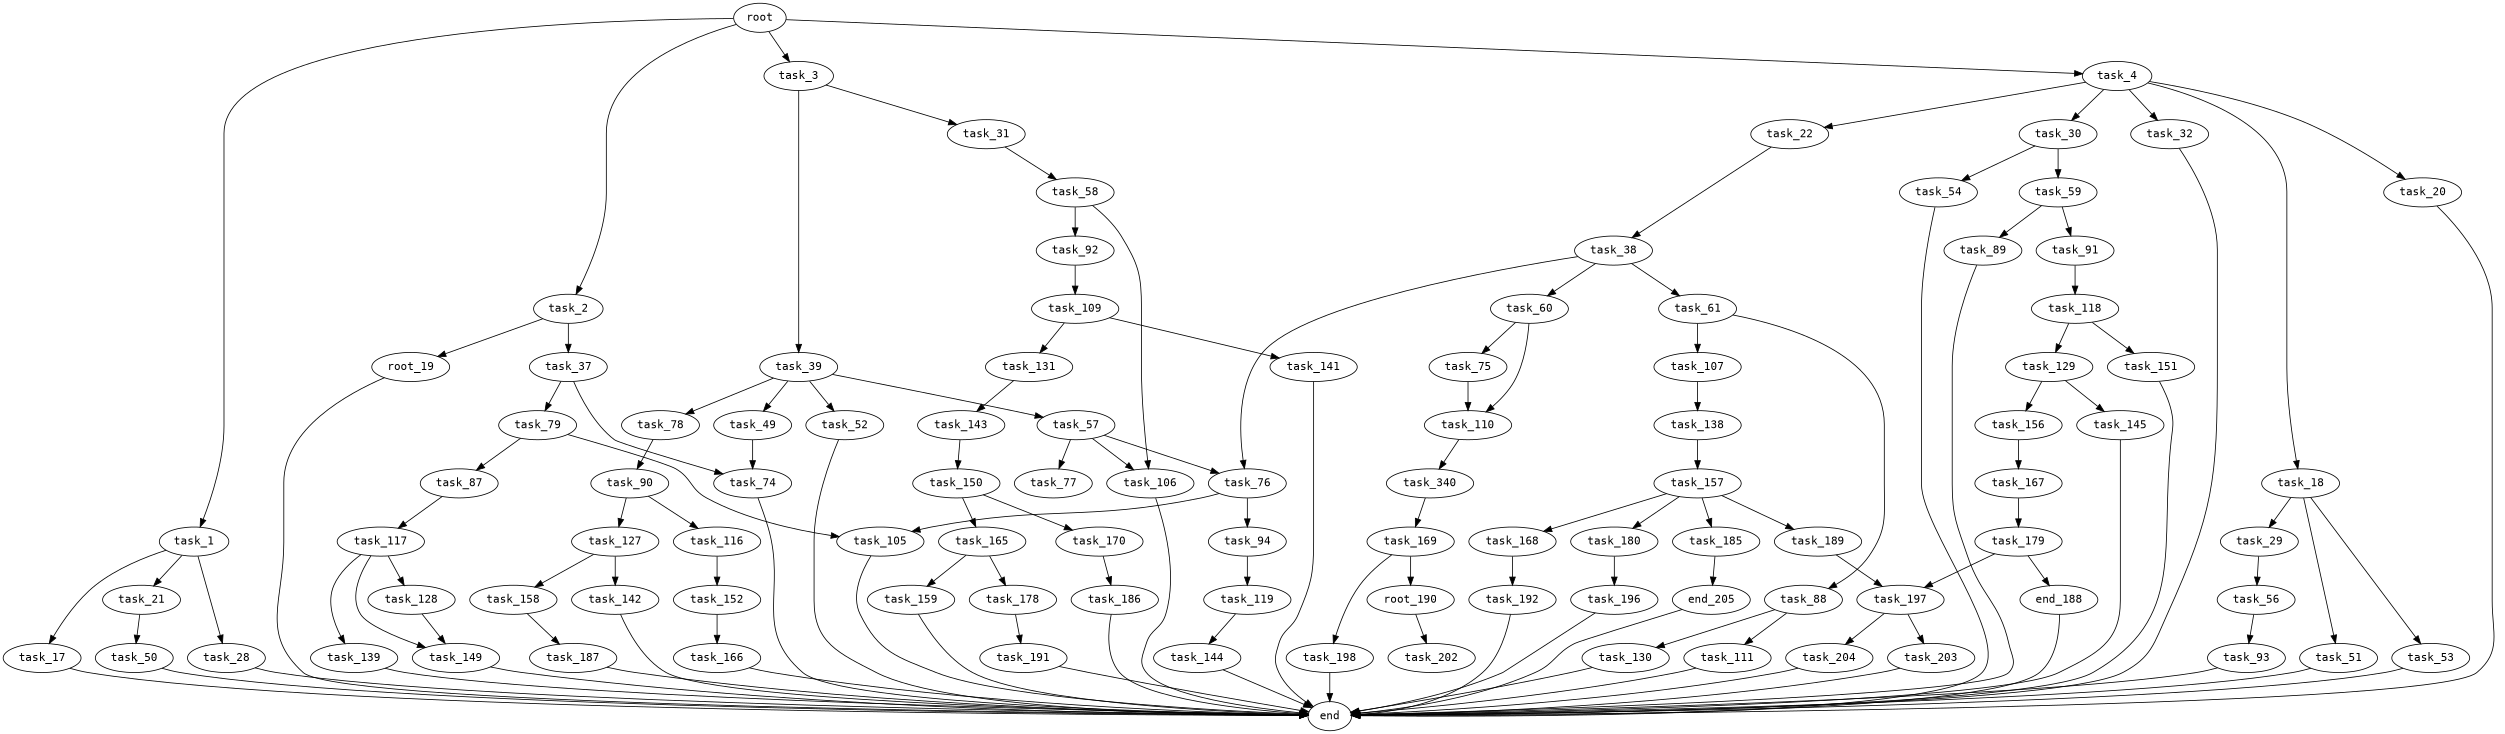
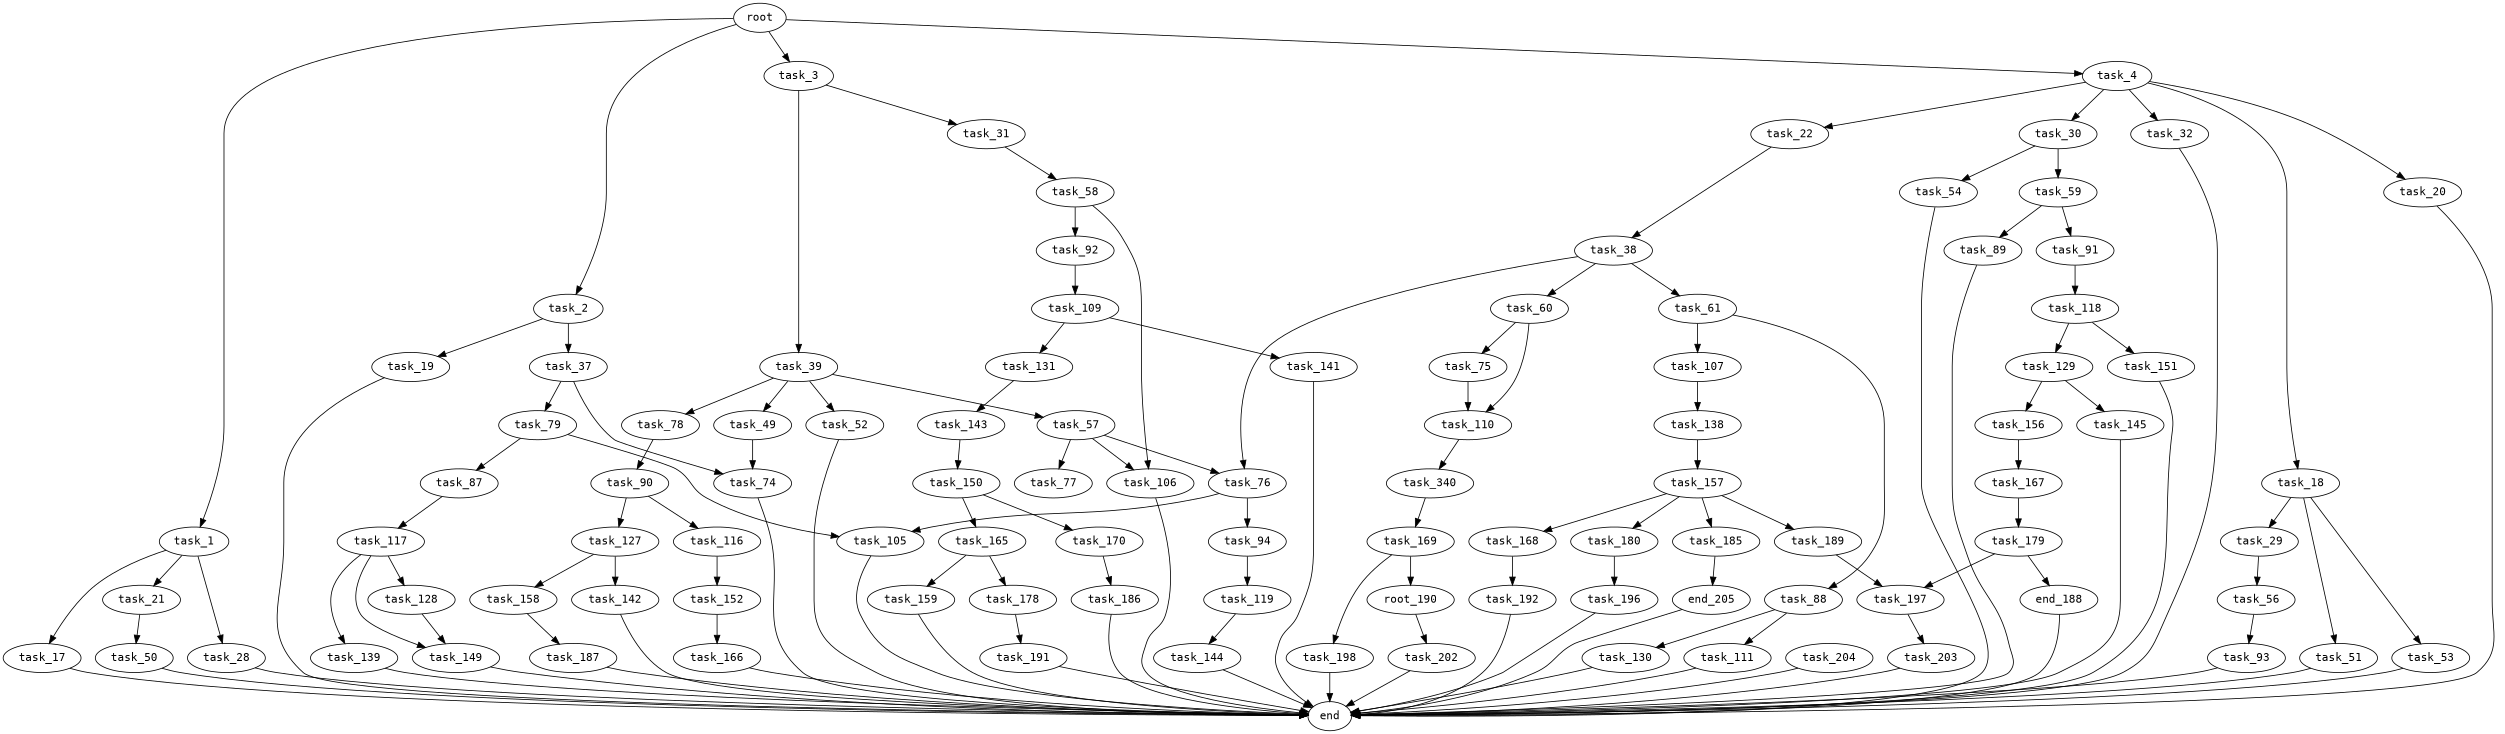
(411, 367) -> (411, 367)
(1868, 626) -> none
none -> (1382, 687)
